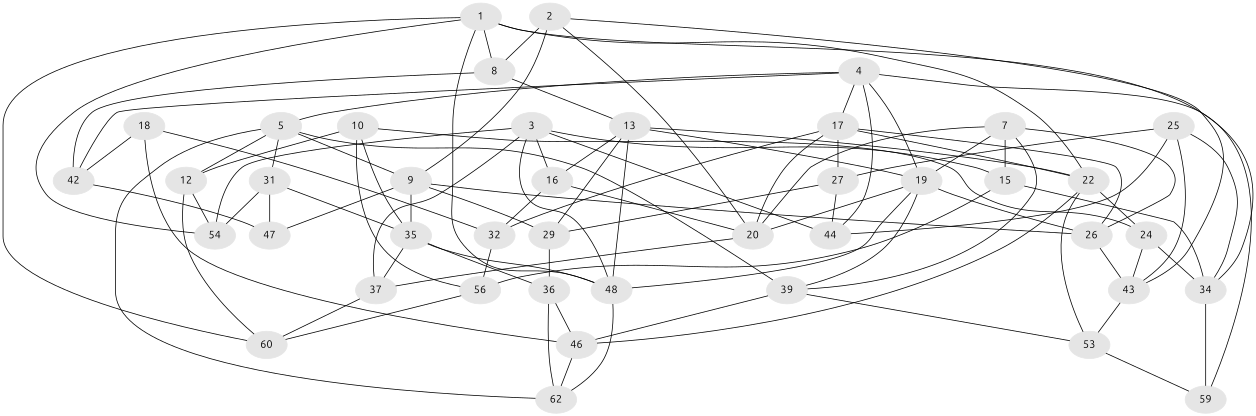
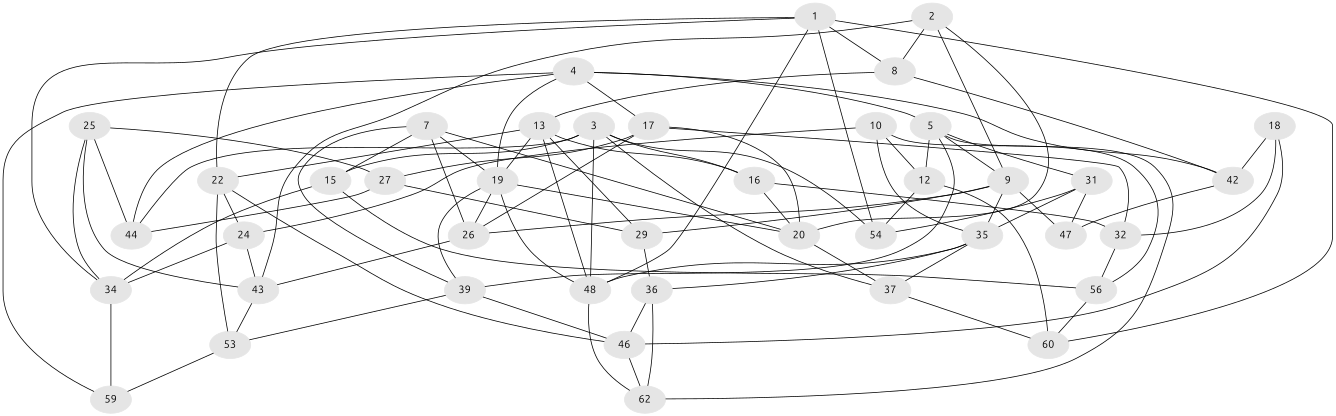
(953, 150) -> none
